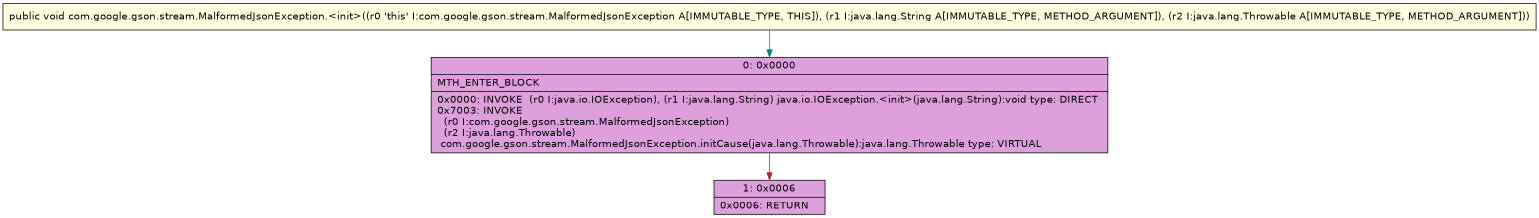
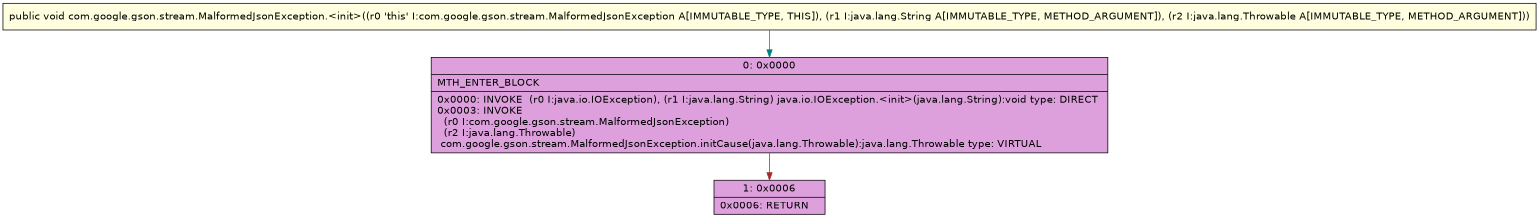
(483, 111) -> (483, 111)
